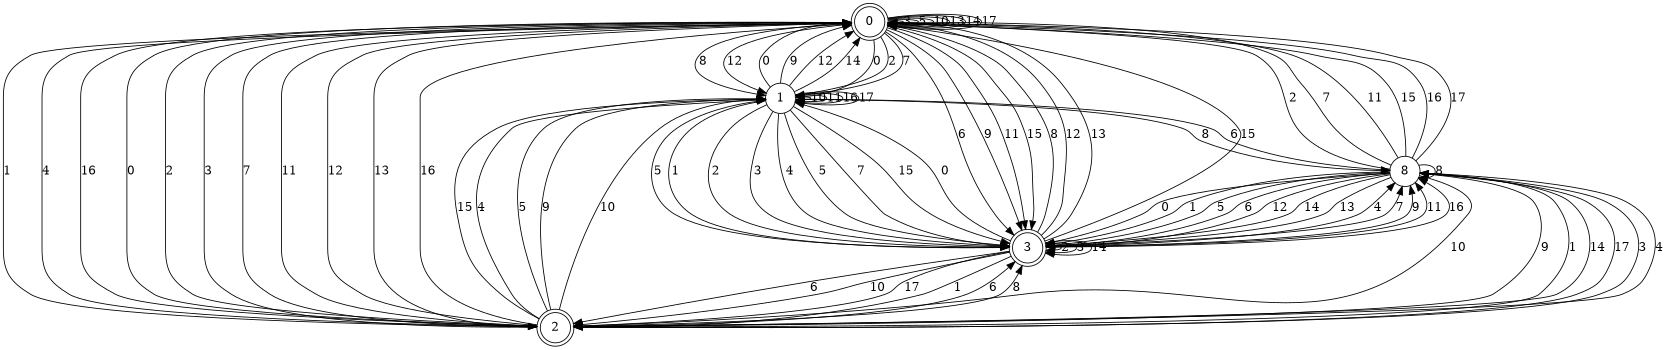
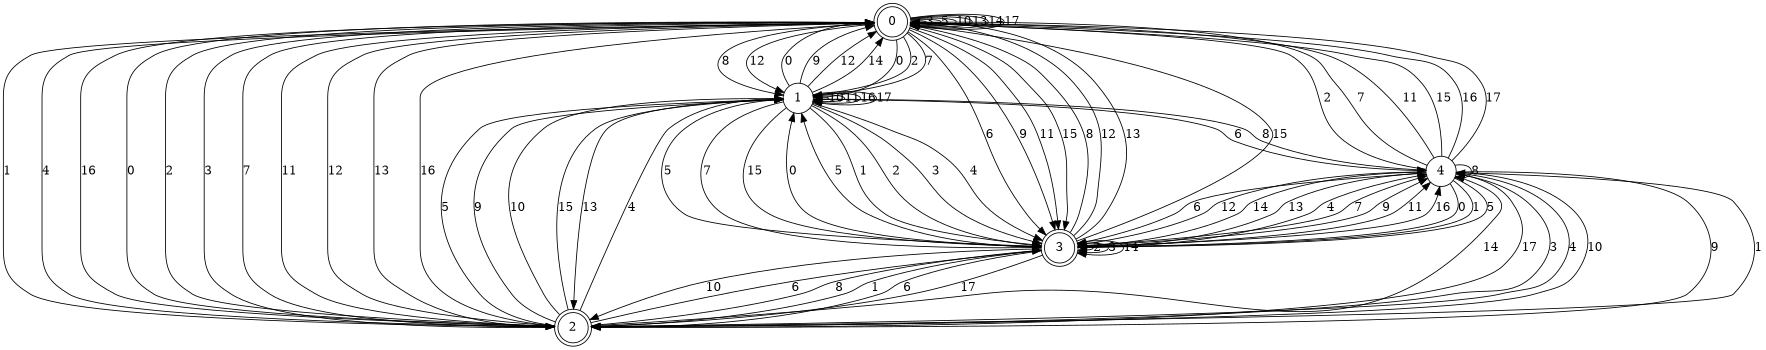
none -> (609, 128)
(1405, 171) -> (1441, 171)
